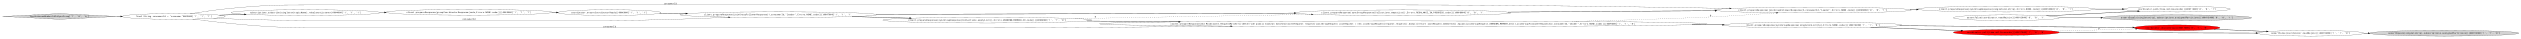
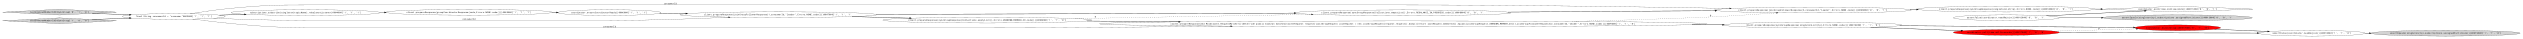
(2177, 9) -> (2178, 9)
none -> (60, 12)
